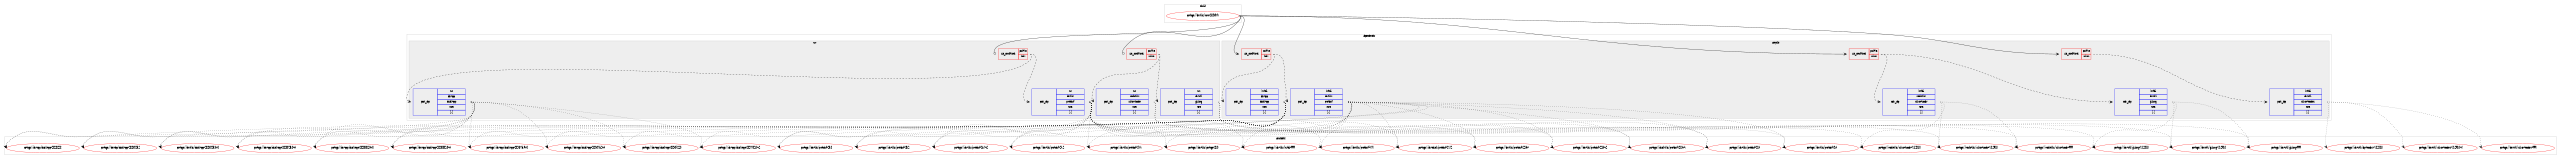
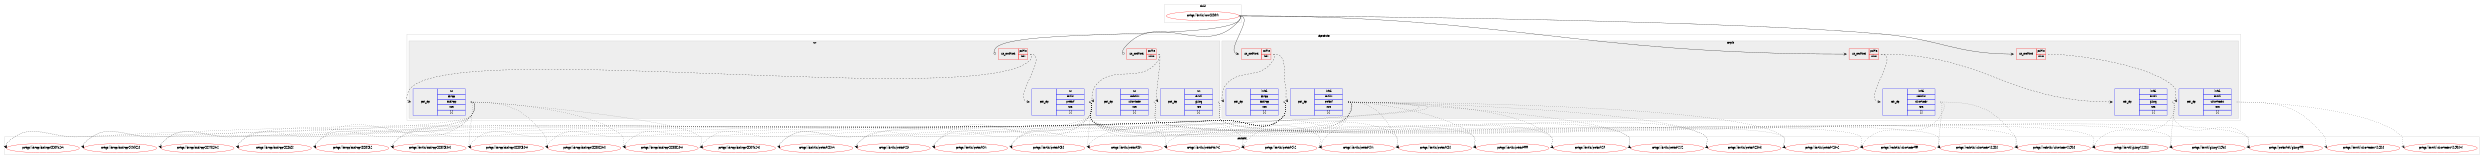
(43, 148) -> (275, 148)
(120, 148) -> (352, 148)
(507, 148) -> (739, 148)
(662, 148) -> (120, 148)
(894, 148) -> (1126, 148)
(971, 148) -> (1203, 148)
(1203, 148) -> (1435, 148)
(1281, 148) -> (1513, 148)
(1358, 148) -> (1590, 148)
(1435, 148) -> (1667, 148)
(1513, 148) -> (1745, 148)
(1590, 148) -> (1822, 148)
(2209, 148) -> (2209, 148)
(2286, 148) -> (2286, 148)
(2363, 148) -> (2363, 148)
(2518, 148) -> none
